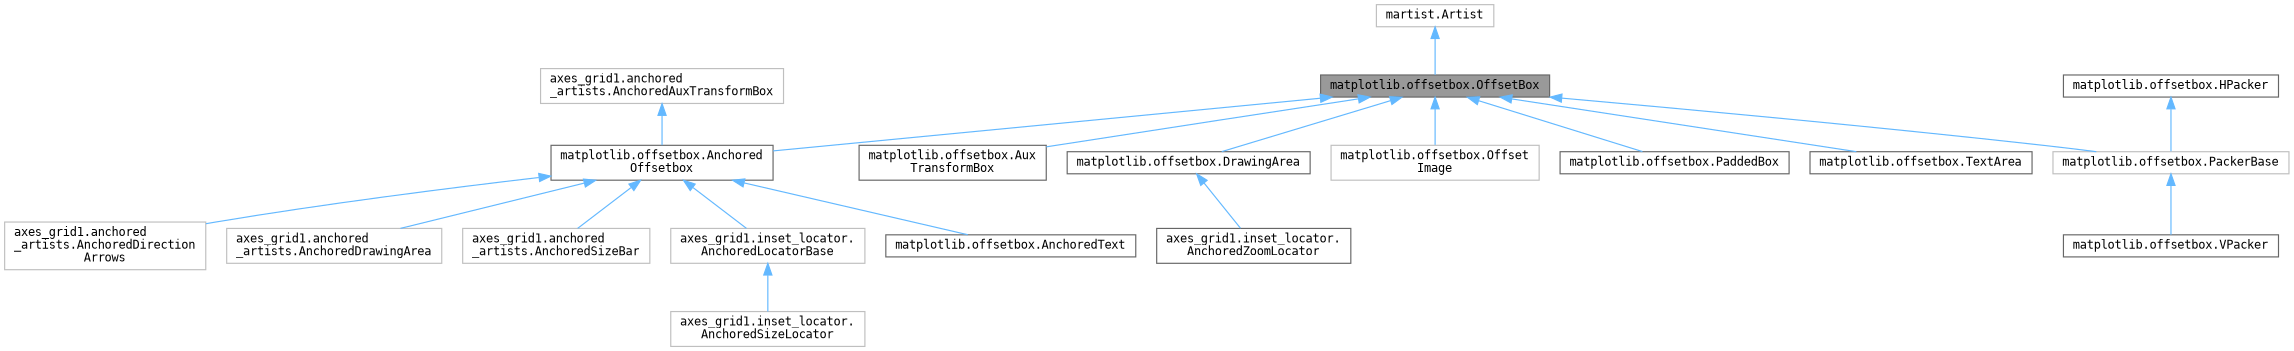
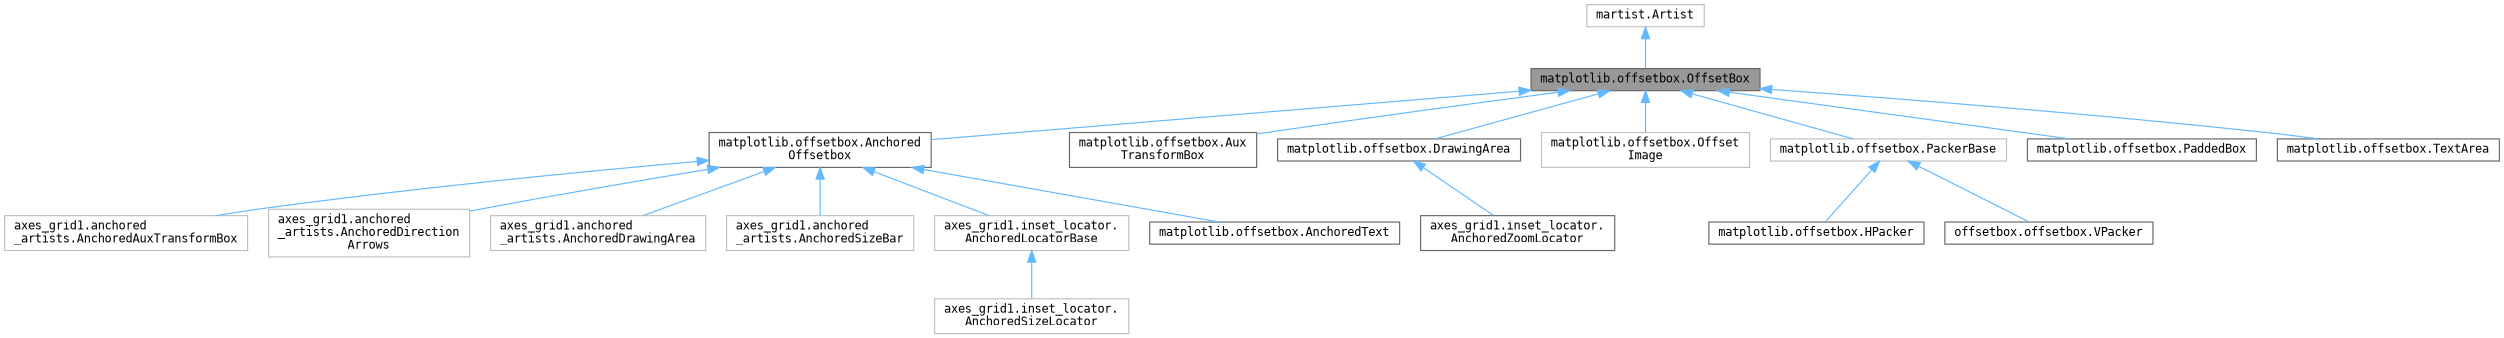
(662, 130) -> (456, 185)
(2171, 130) -> (1848, 196)
(2171, 246) -> (2049, 233)
